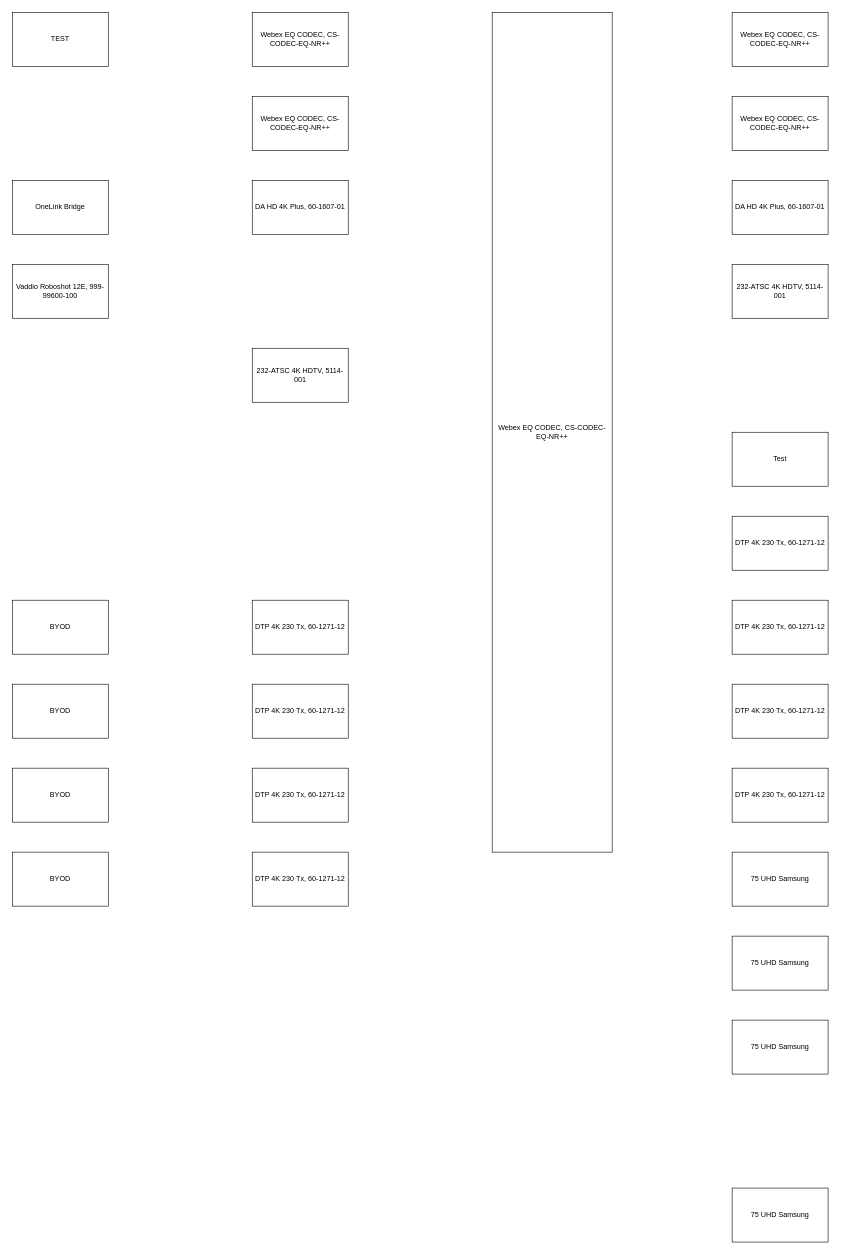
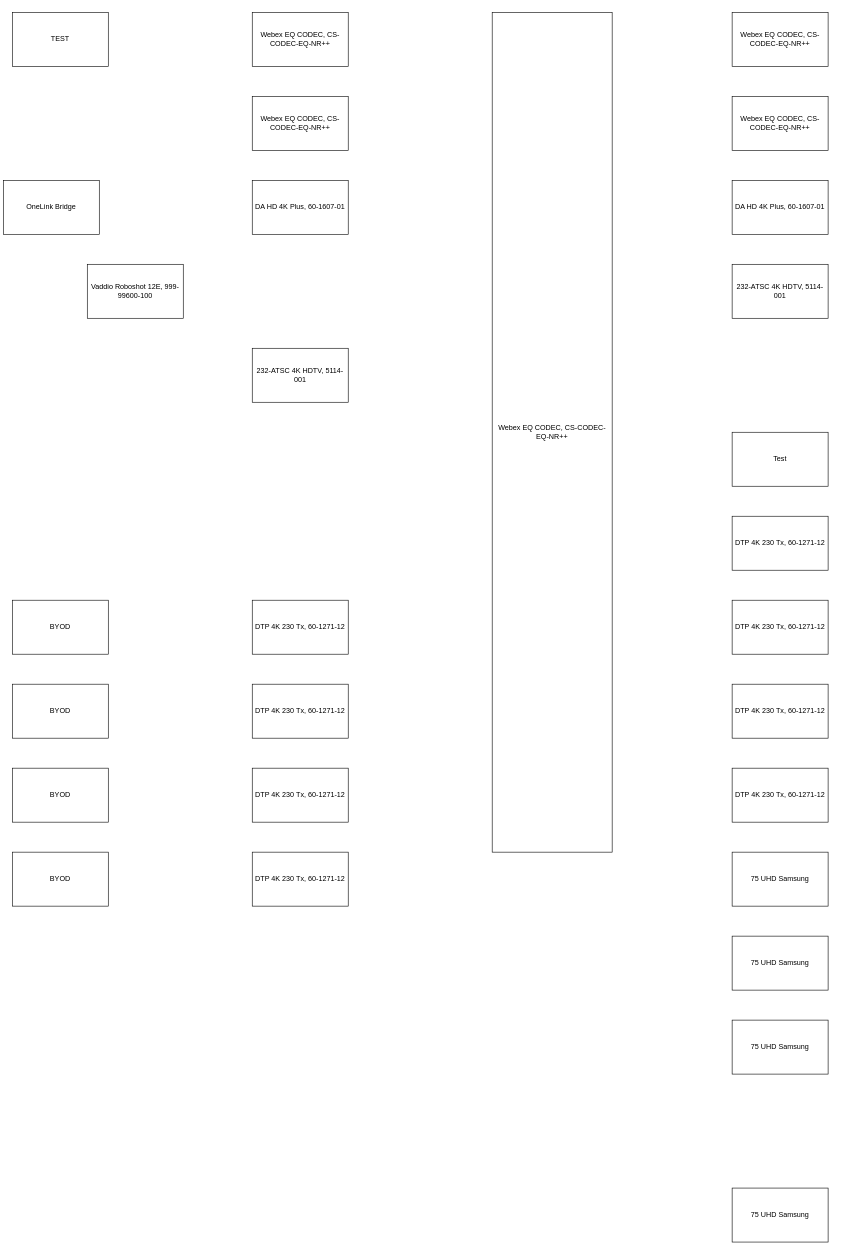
(60, 207) -> (51, 207)
(60, 291) -> (135, 291)
